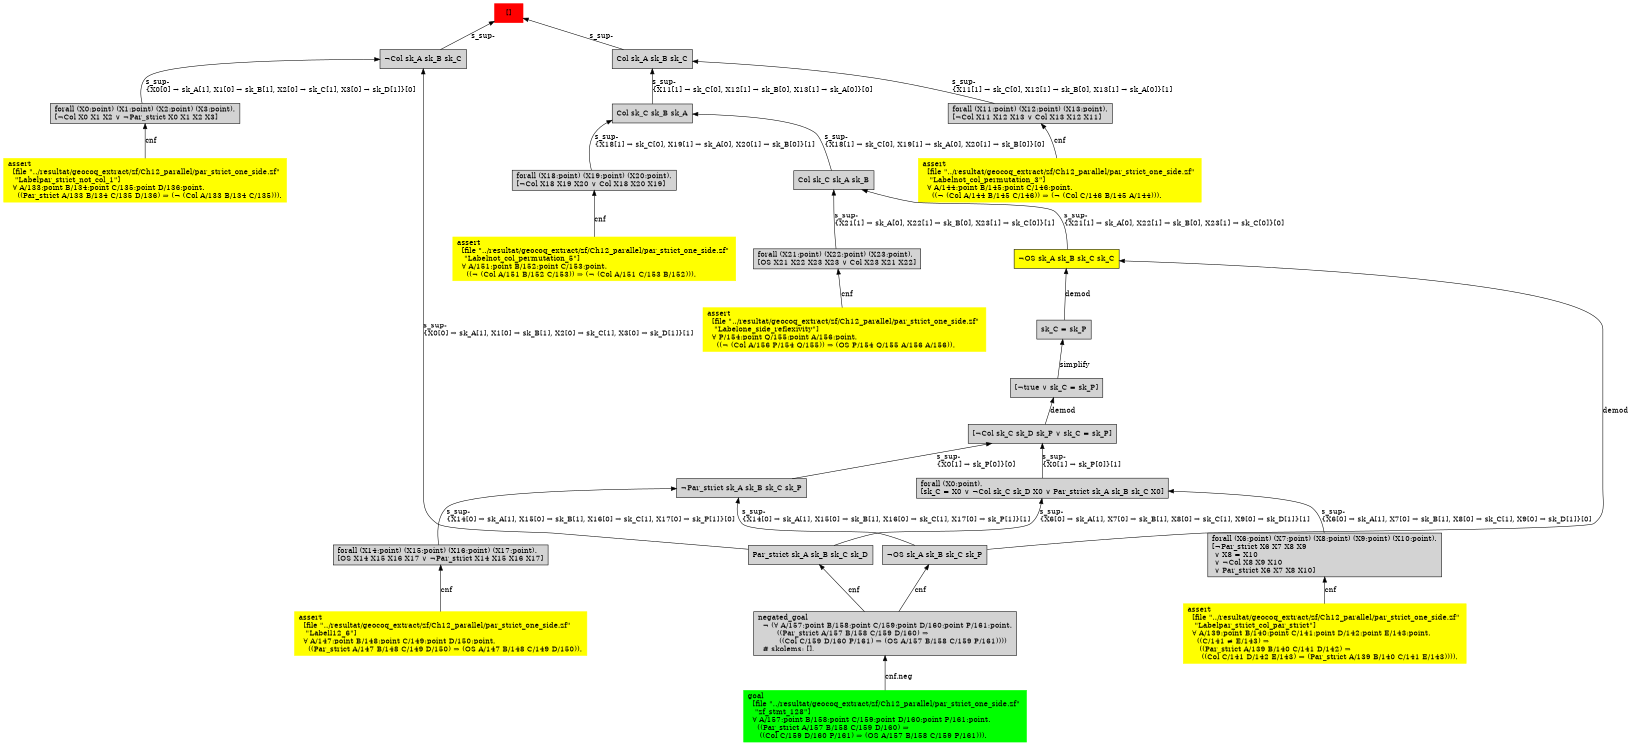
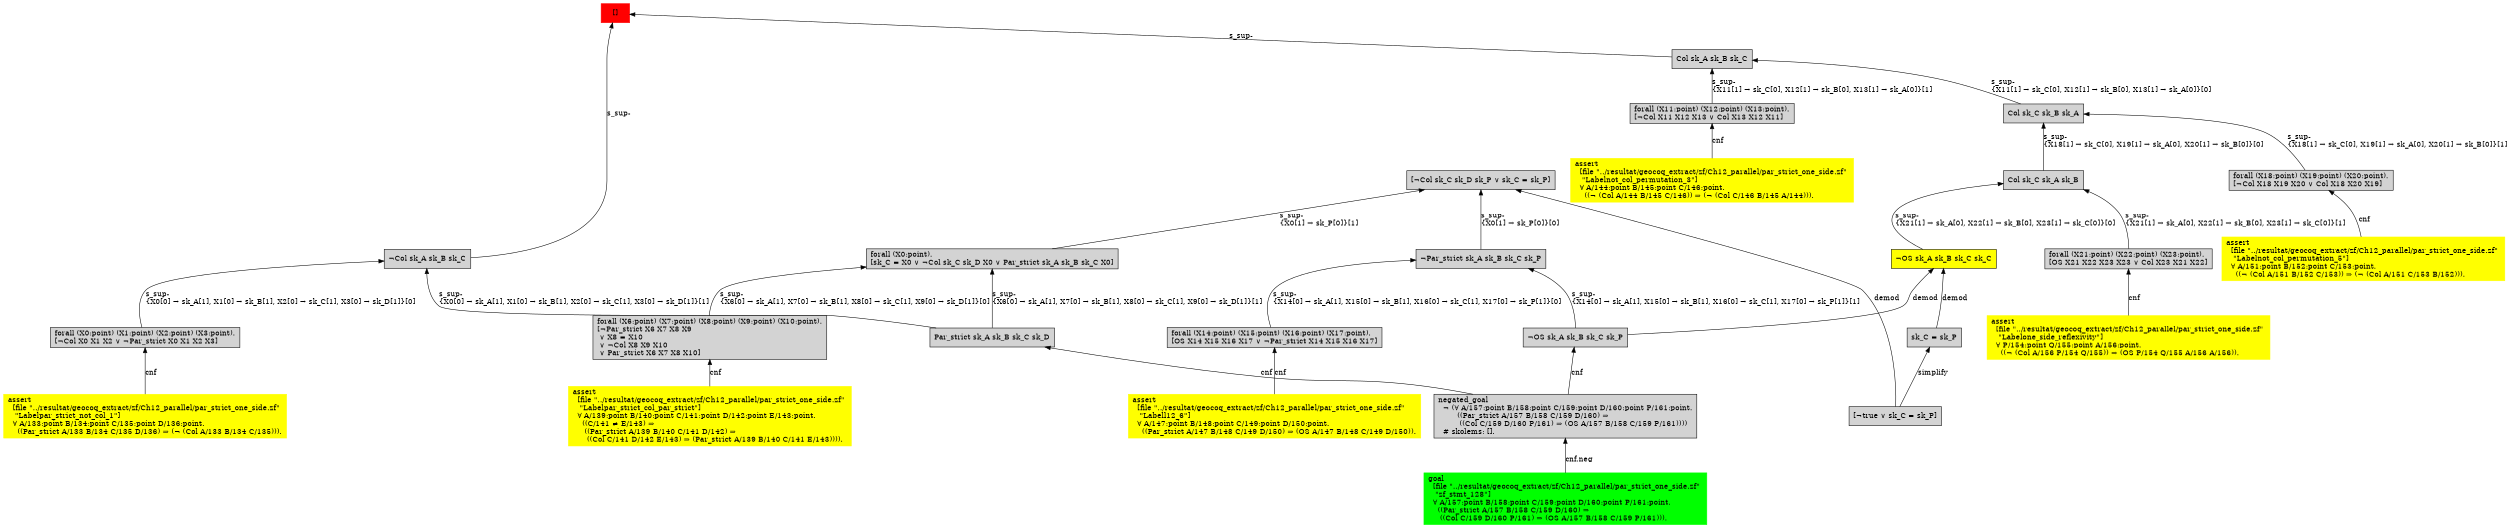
(1049, 413) -> (1753, 254)
